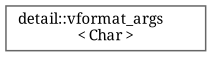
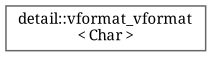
(106, 28) -> (106, 28)
